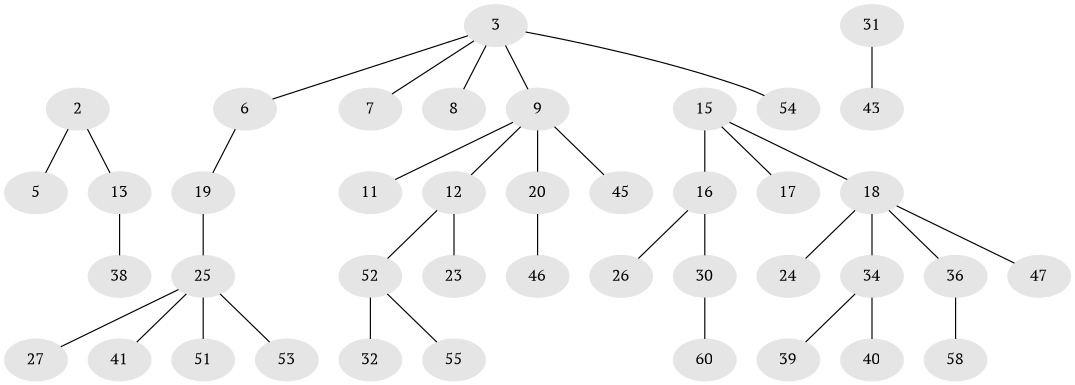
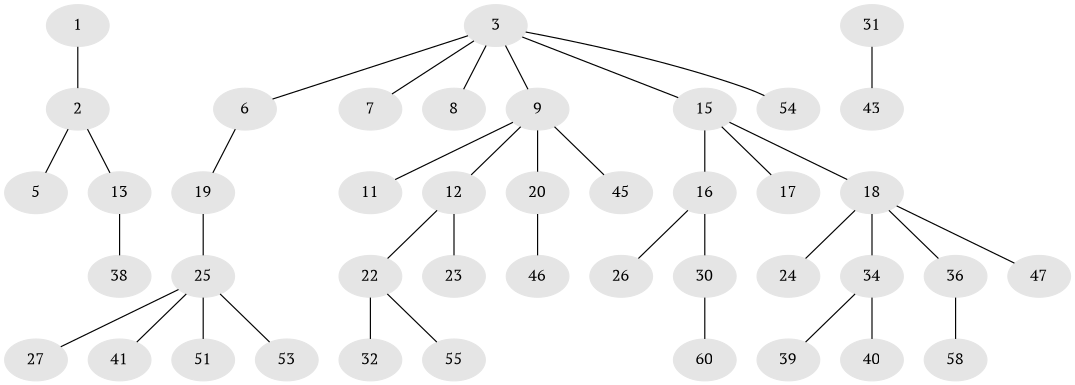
none -> (78, 26)
none -> (600, 67)
(370, 276) -> (370, 276)
